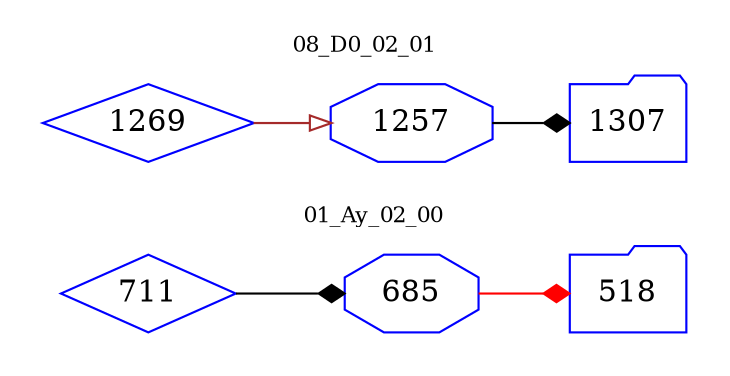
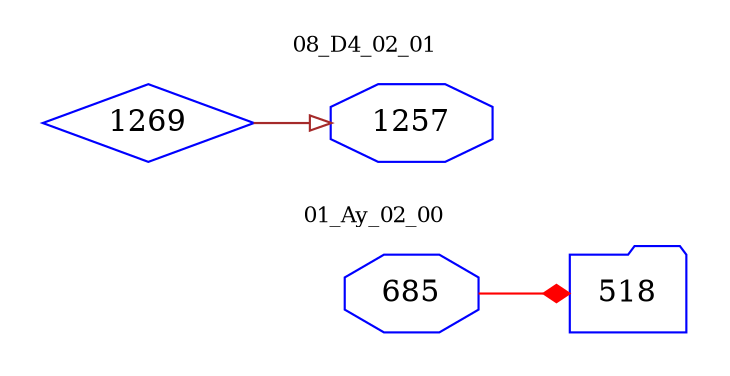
(365, 46) -> (365, 46)
(628, 123) -> none
(148, 294) -> none
